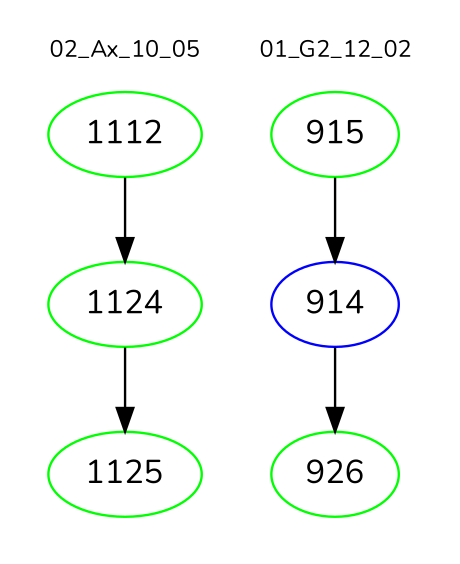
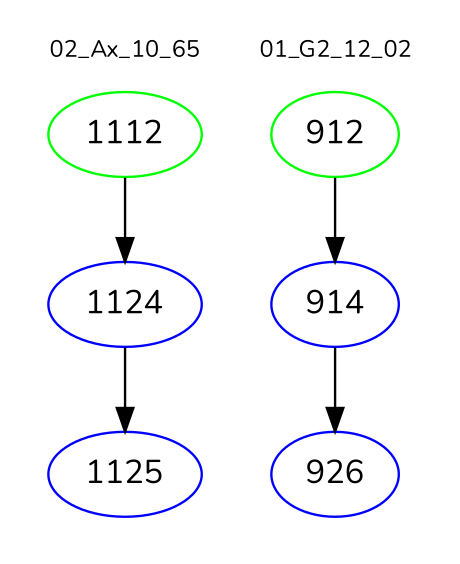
(125, 51) -> (125, 51)
(335, 135) -> (335, 135)
(125, 304) -> (125, 304)
(125, 474) -> (125, 474)
(335, 474) -> (335, 474)
